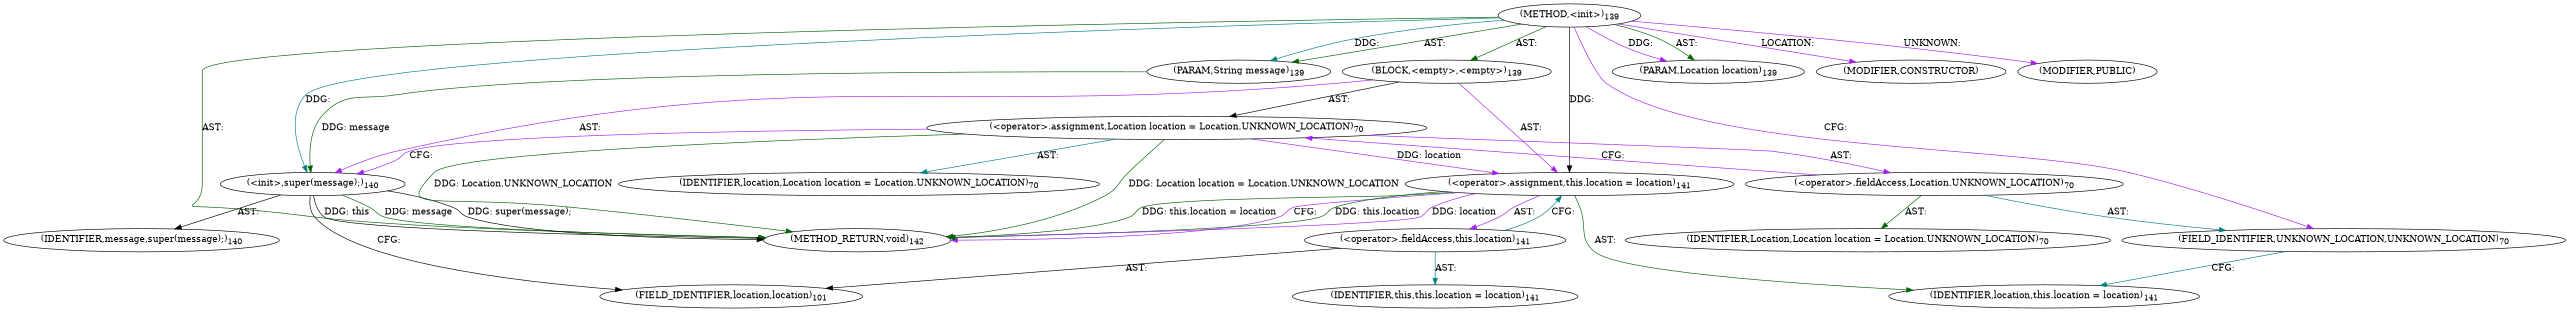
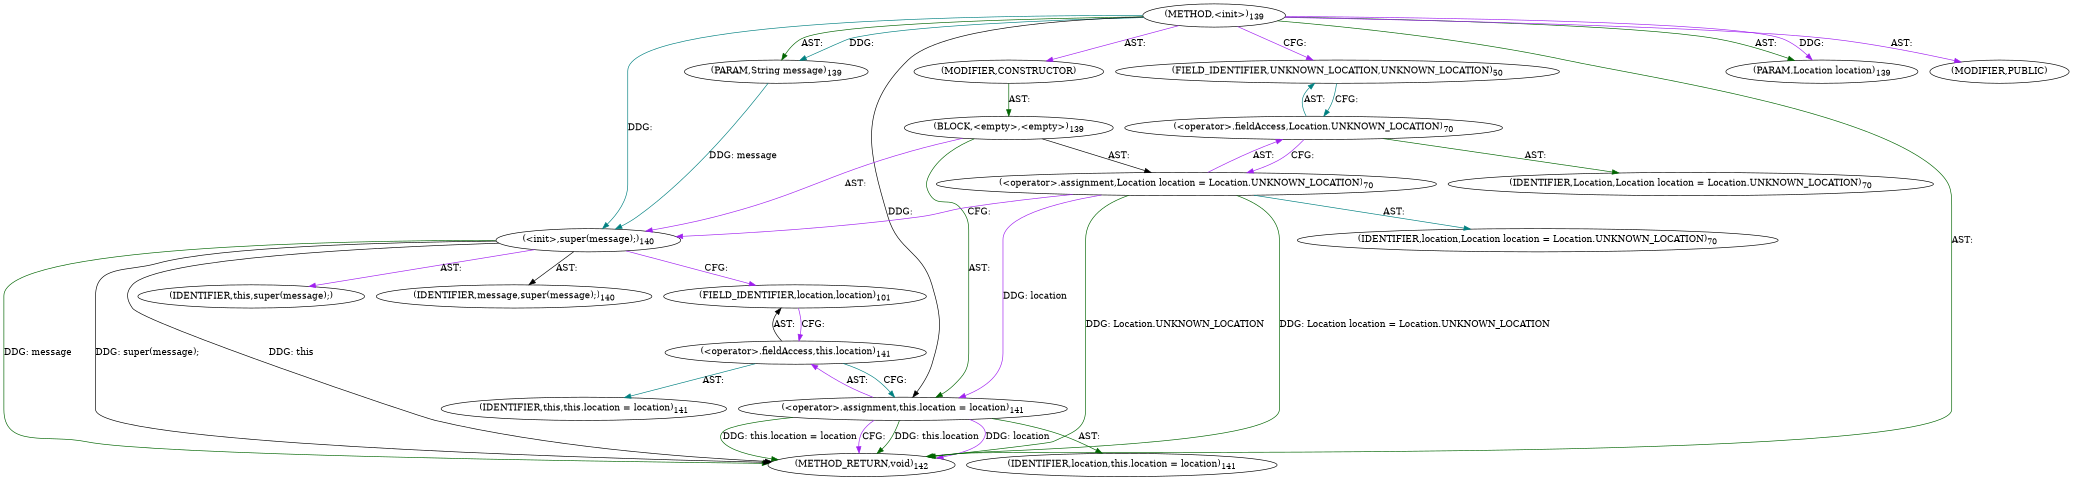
(1511, 42) -> (1009, 97)
(1789, 44) -> (1137, 44)
(1934, 44) -> (1903, 44)
(705, 76) -> (701, 161)
(1506, 126) -> (969, 248)
(2504, 239) -> (1498, 71)
(449, 268) -> (688, 267)
(2196, 268) -> (1334, 98)
none -> (251, 296)
none -> (801, 321)
